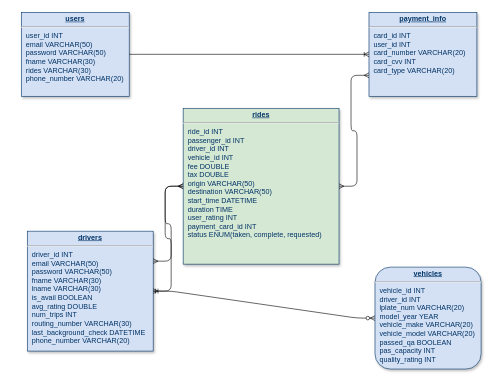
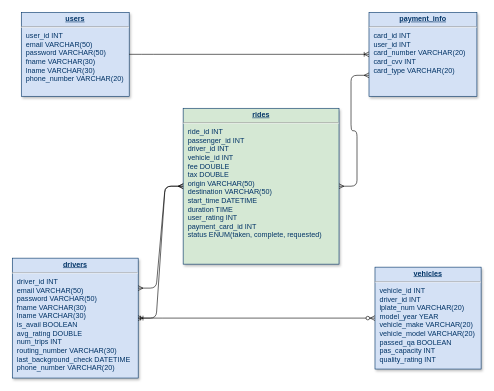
(69, 43) -> (69, 43)
(90, 291) -> (75, 318)
(428, 318) -> (428, 318)
